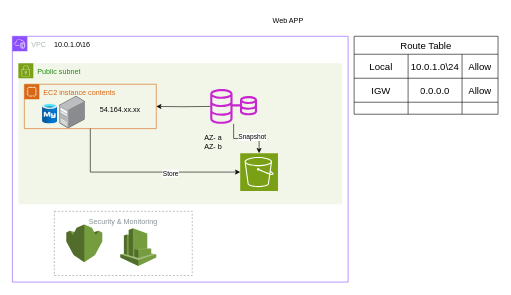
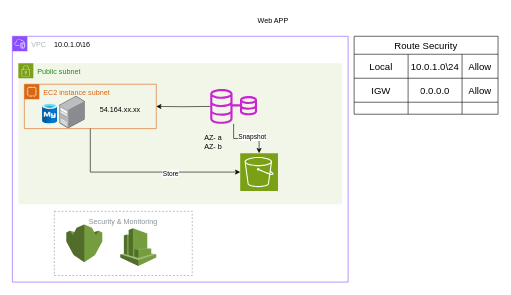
(288, 21) -> (273, 21)
(426, 46) -> (426, 46)
(83, 93) -> (79, 93)
